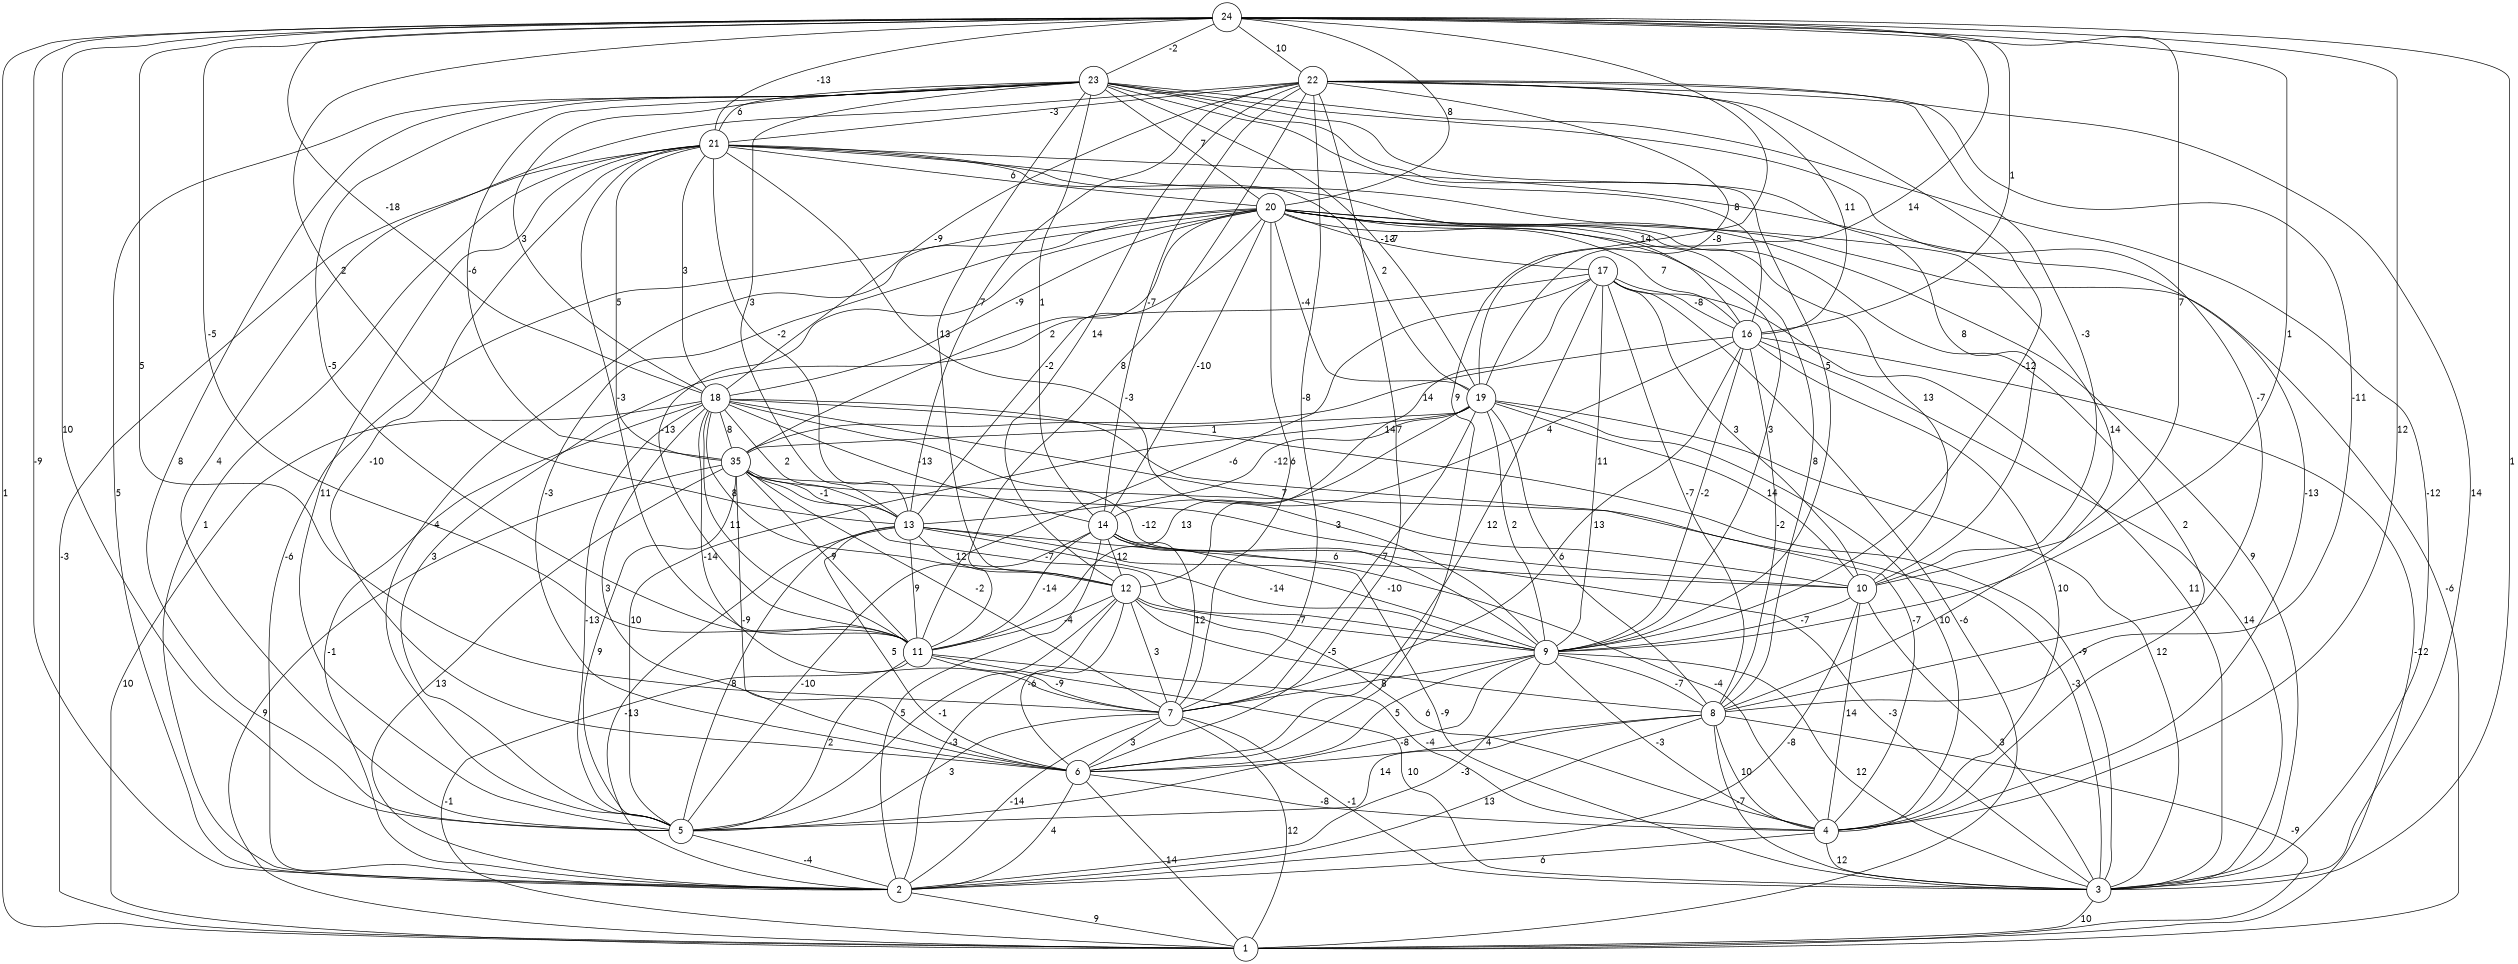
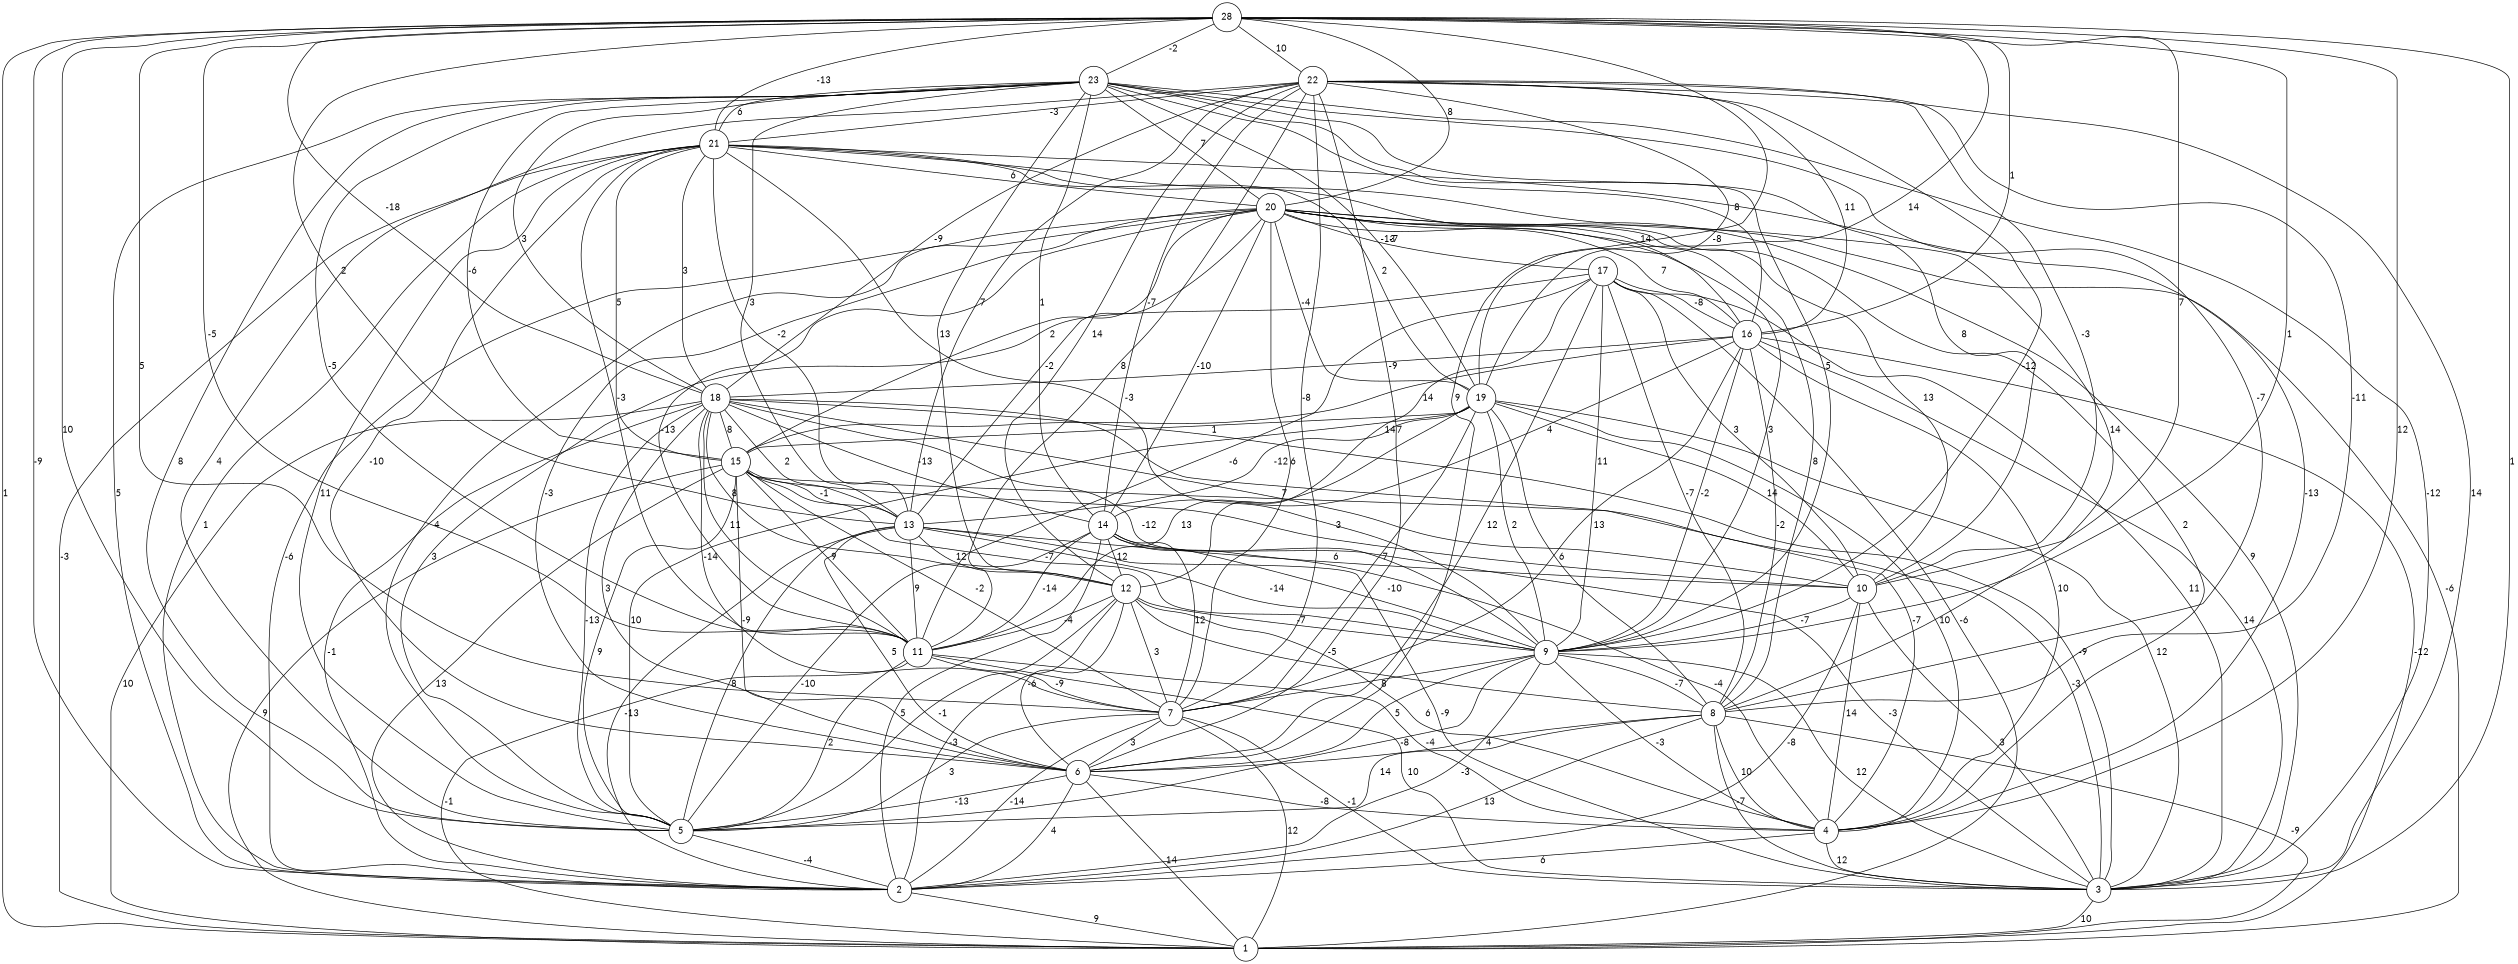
(1227, 17) -> (1227, 17)
(995, 309) -> (1232, 372)
(736, 462) -> (736, 462)
none -> (890, 807)
